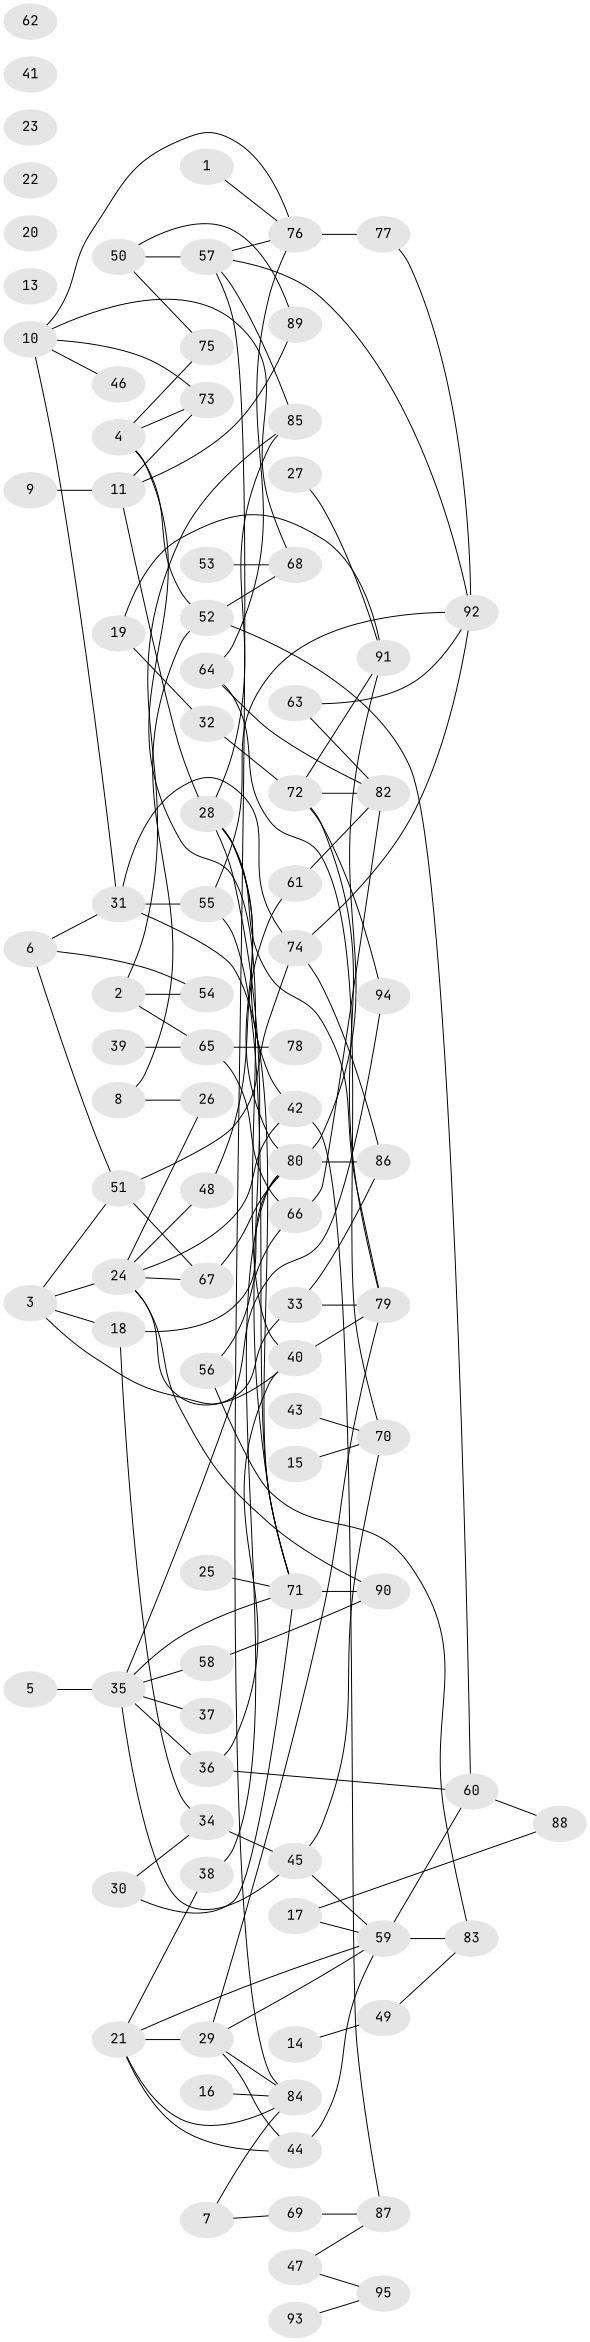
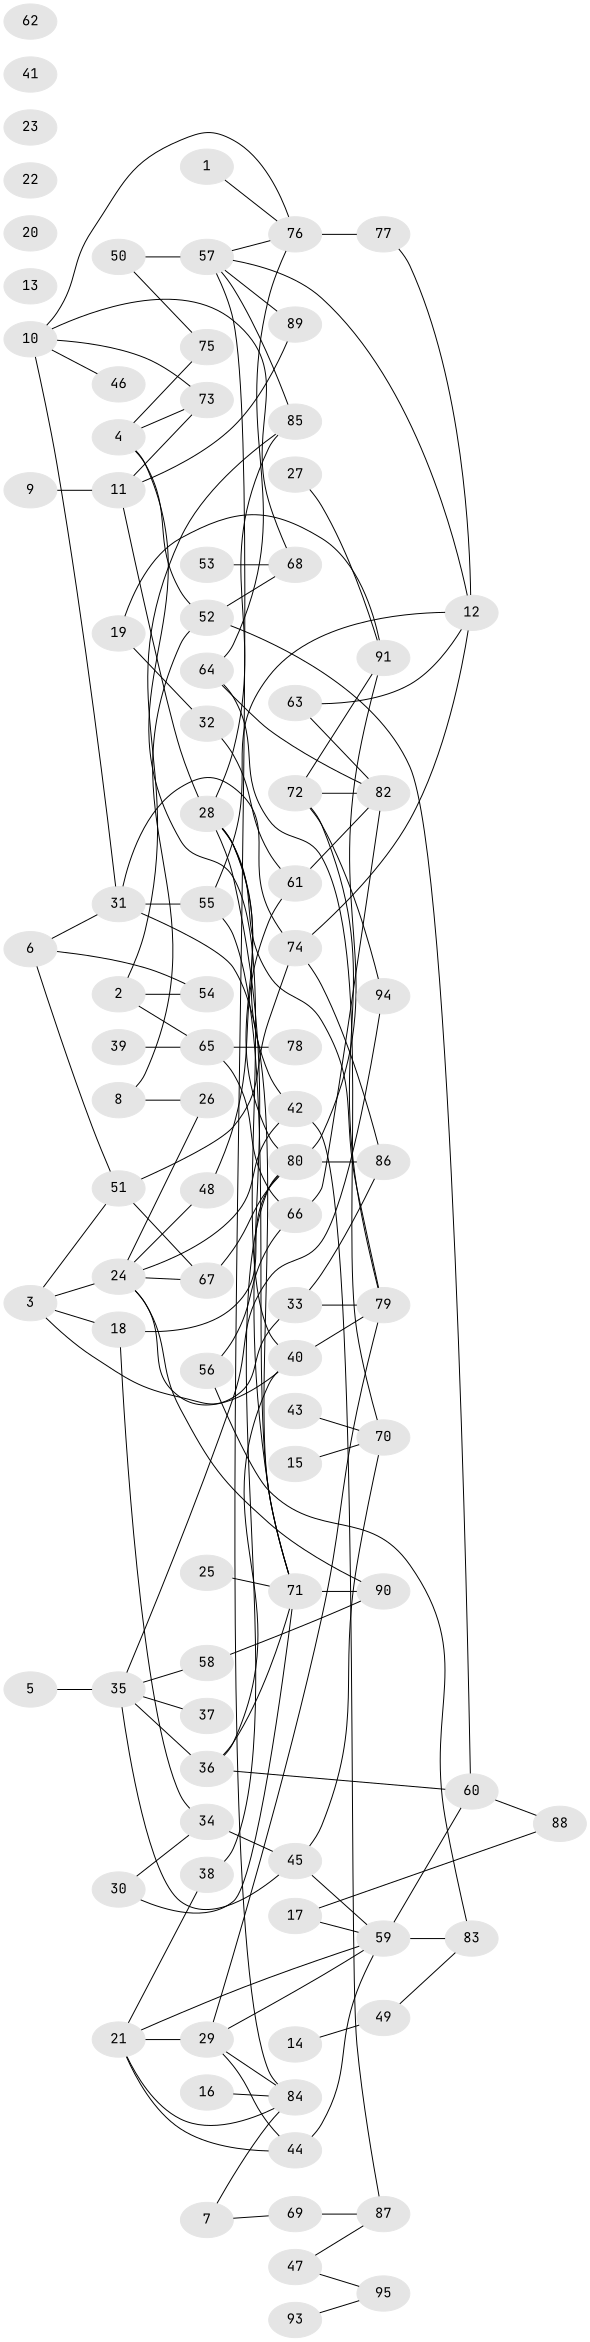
(232, 230) -> (251, 291)
(472, 613) -> (472, 613)
(256, 763) -> (251, 804)
(197, 1627) -> (263, 1685)
